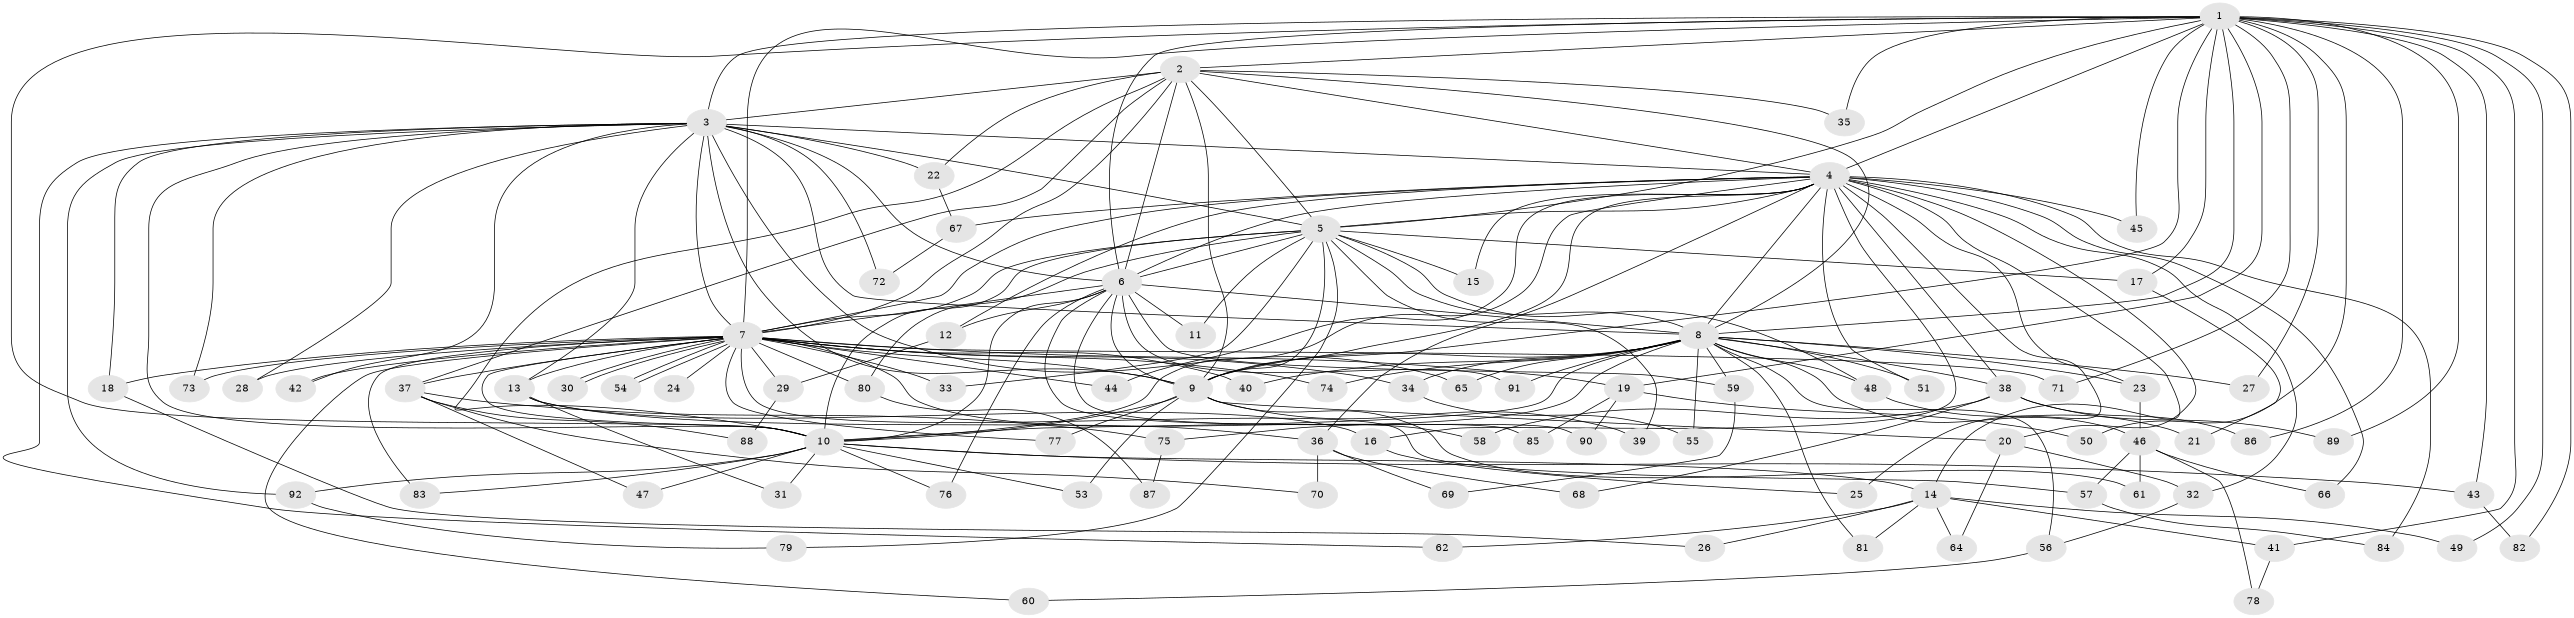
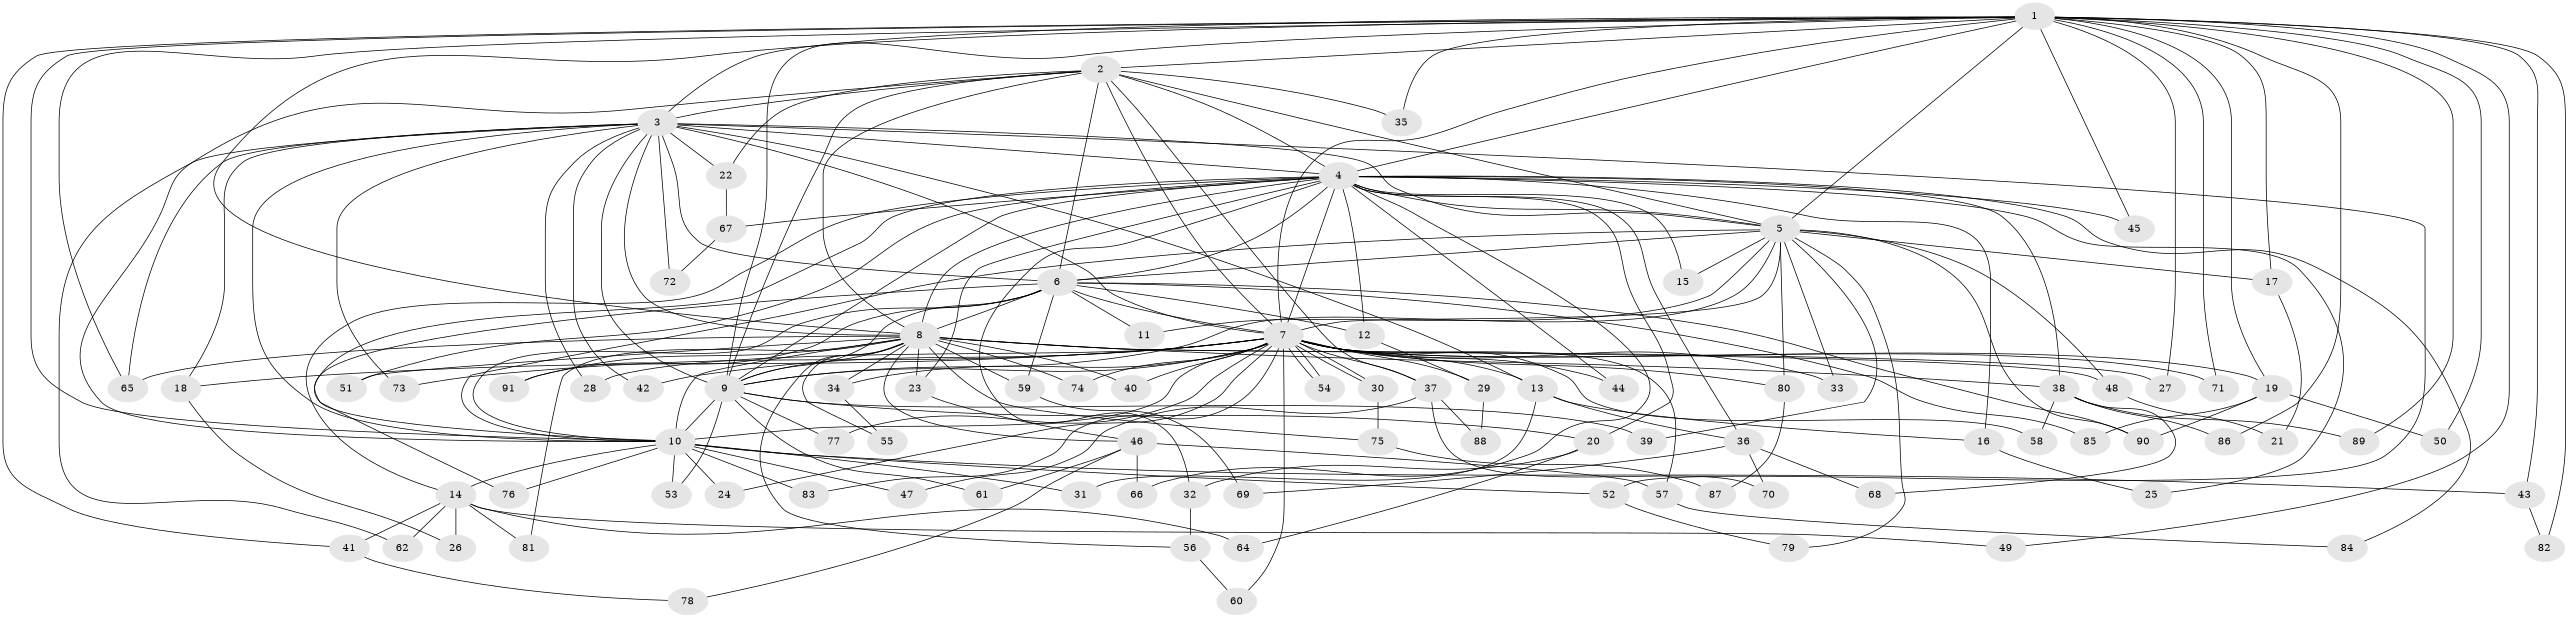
(1277, 38) -> (883, 33)
(1464, 308) -> (1980, 312)
(785, 415) -> (1378, 415)
none -> (700, 468)
(296, 495) -> (1609, 495)
